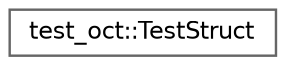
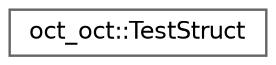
(143, 33) -> (138, 33)
